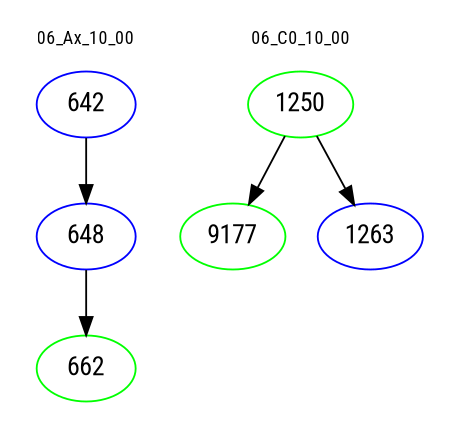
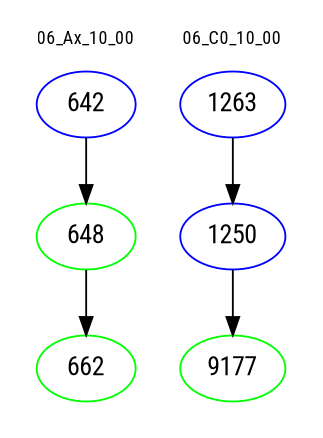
(301, 104) -> (233, 236)
(331, 162) -> (233, 162)
(86, 236) -> (86, 236)
